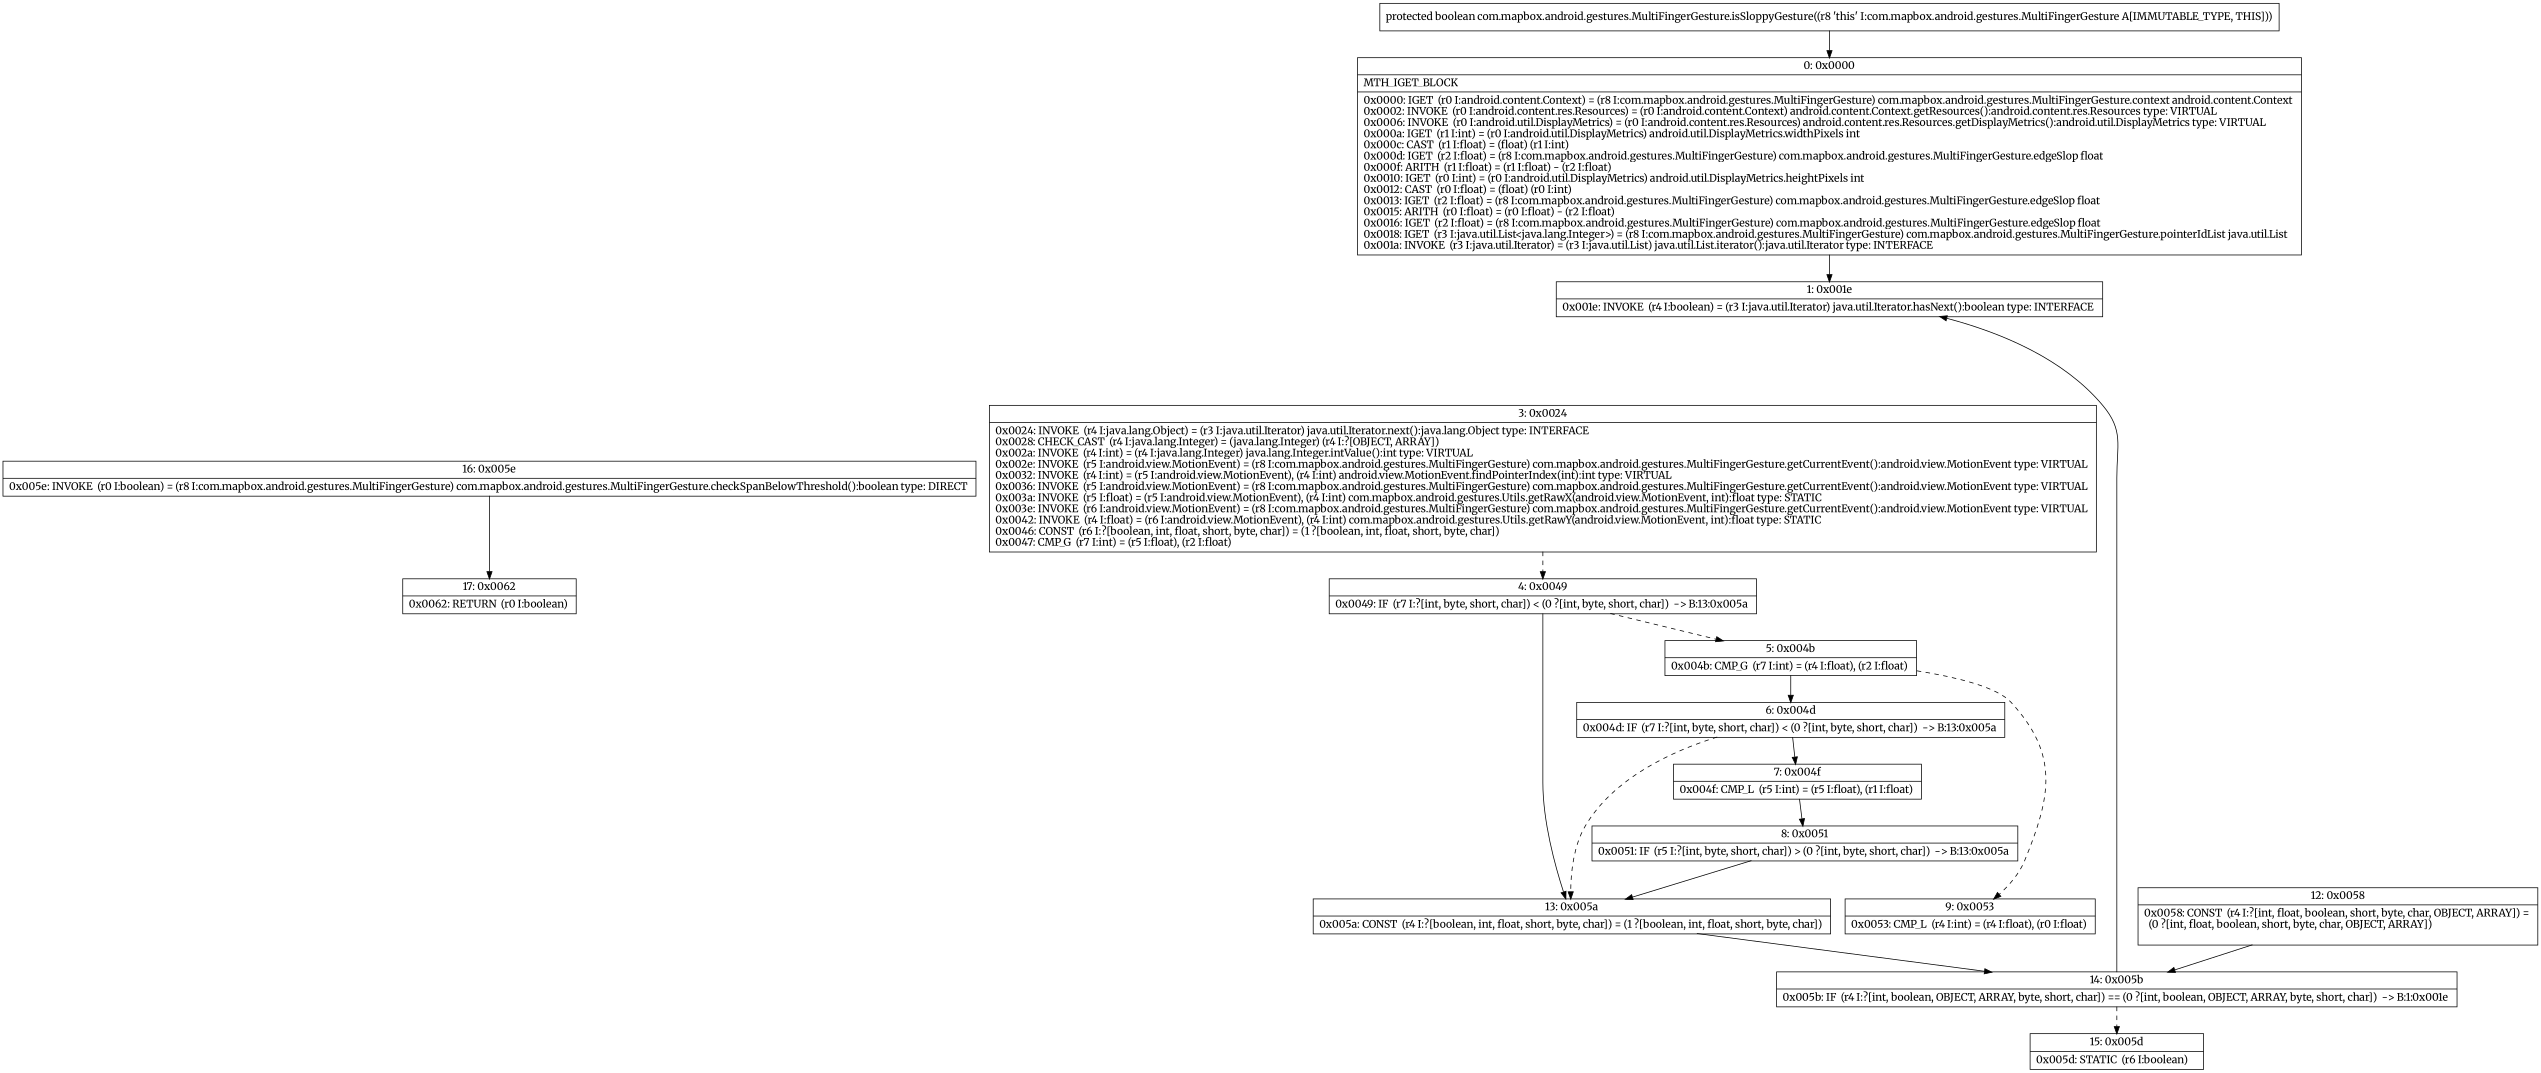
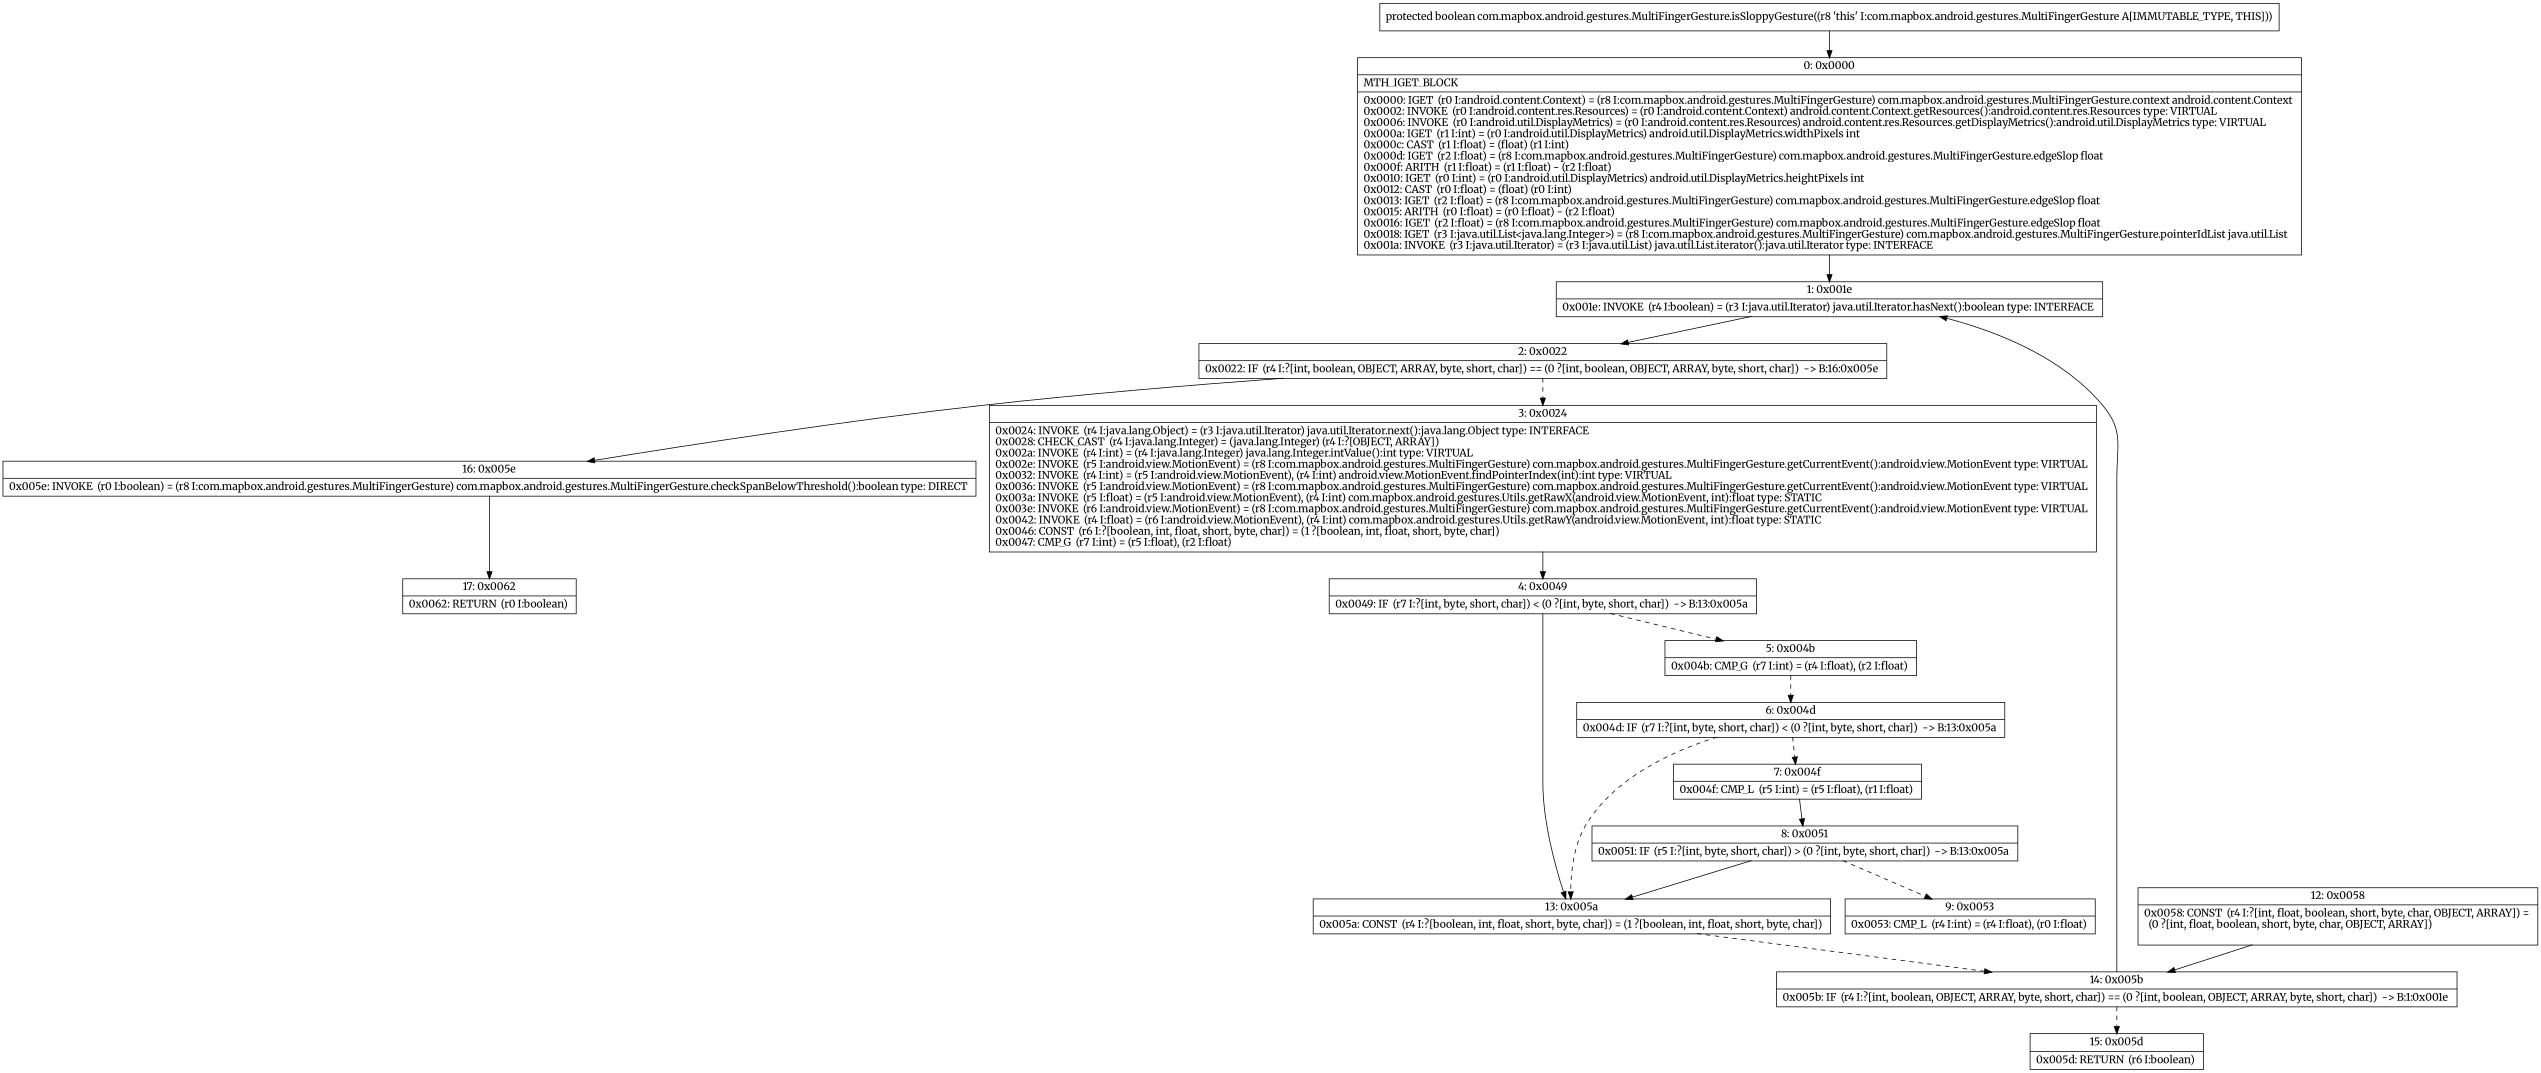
none -> (1543, 361)
(1543, 562) -> (1543, 562)
(1791, 685) -> (1791, 685)
(1794, 747) -> (1794, 747)
(2041, 750) -> (1884, 878)
(1841, 952) -> (1841, 952)
(2113, 1060) -> (2117, 1060)
